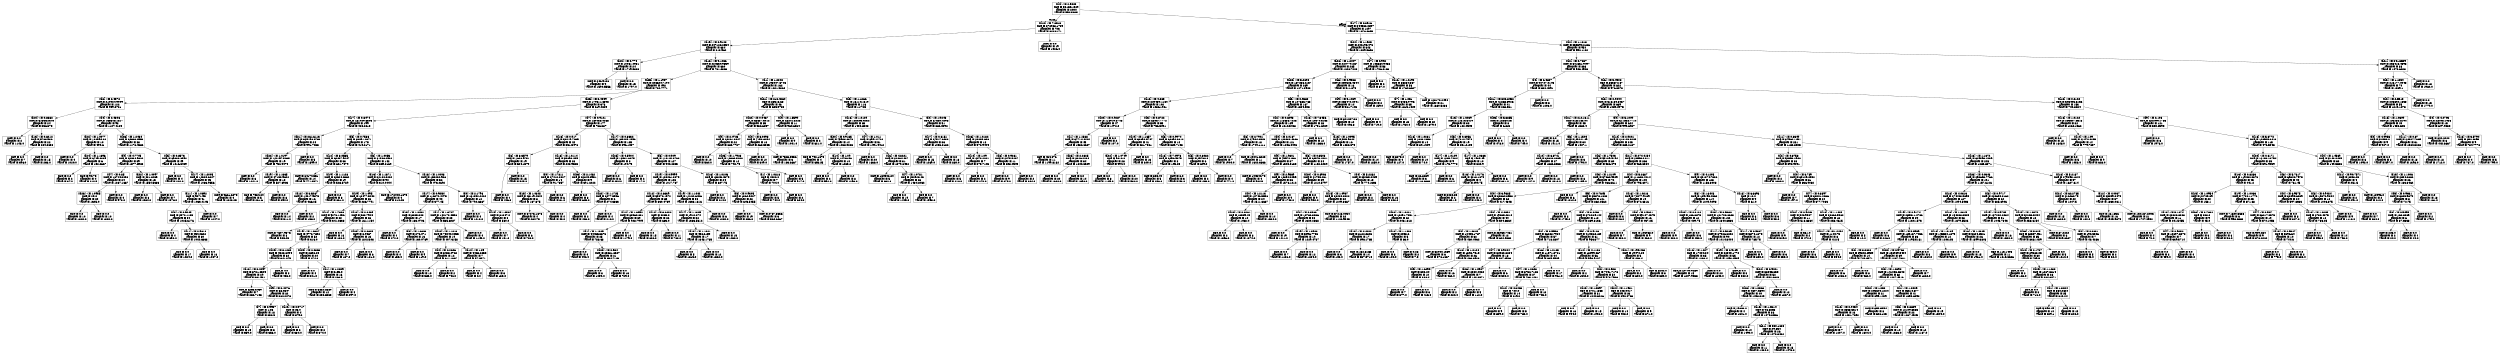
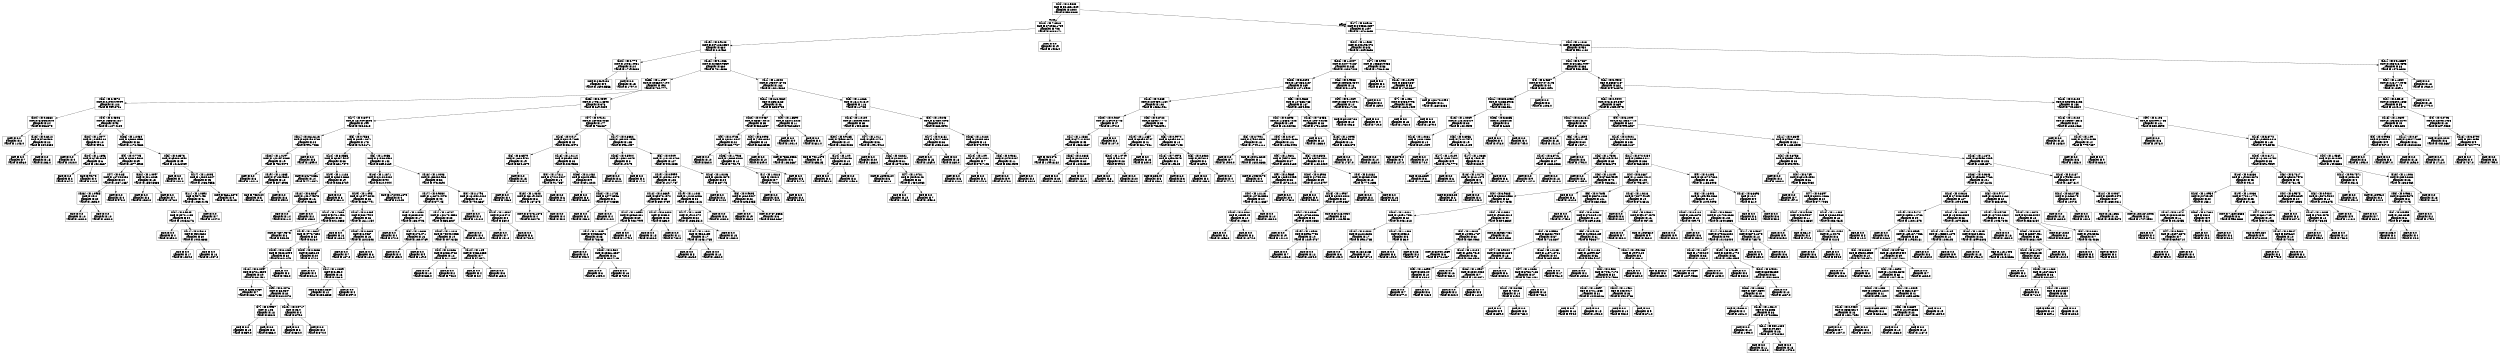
(1577, 169) -> (1591, 170)
(504, 178) -> (511, 188)
none -> (2202, 206)
